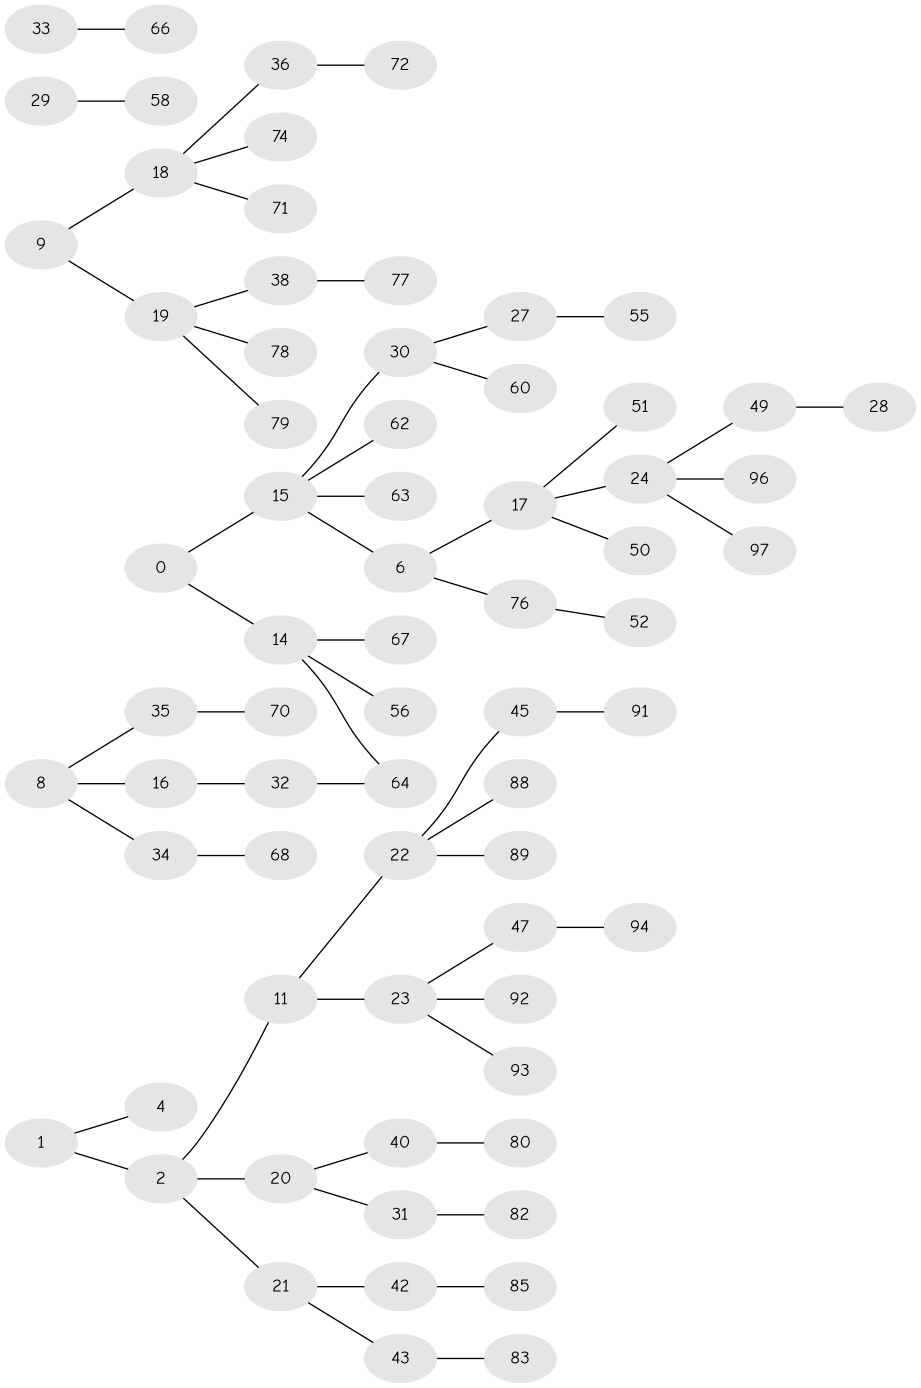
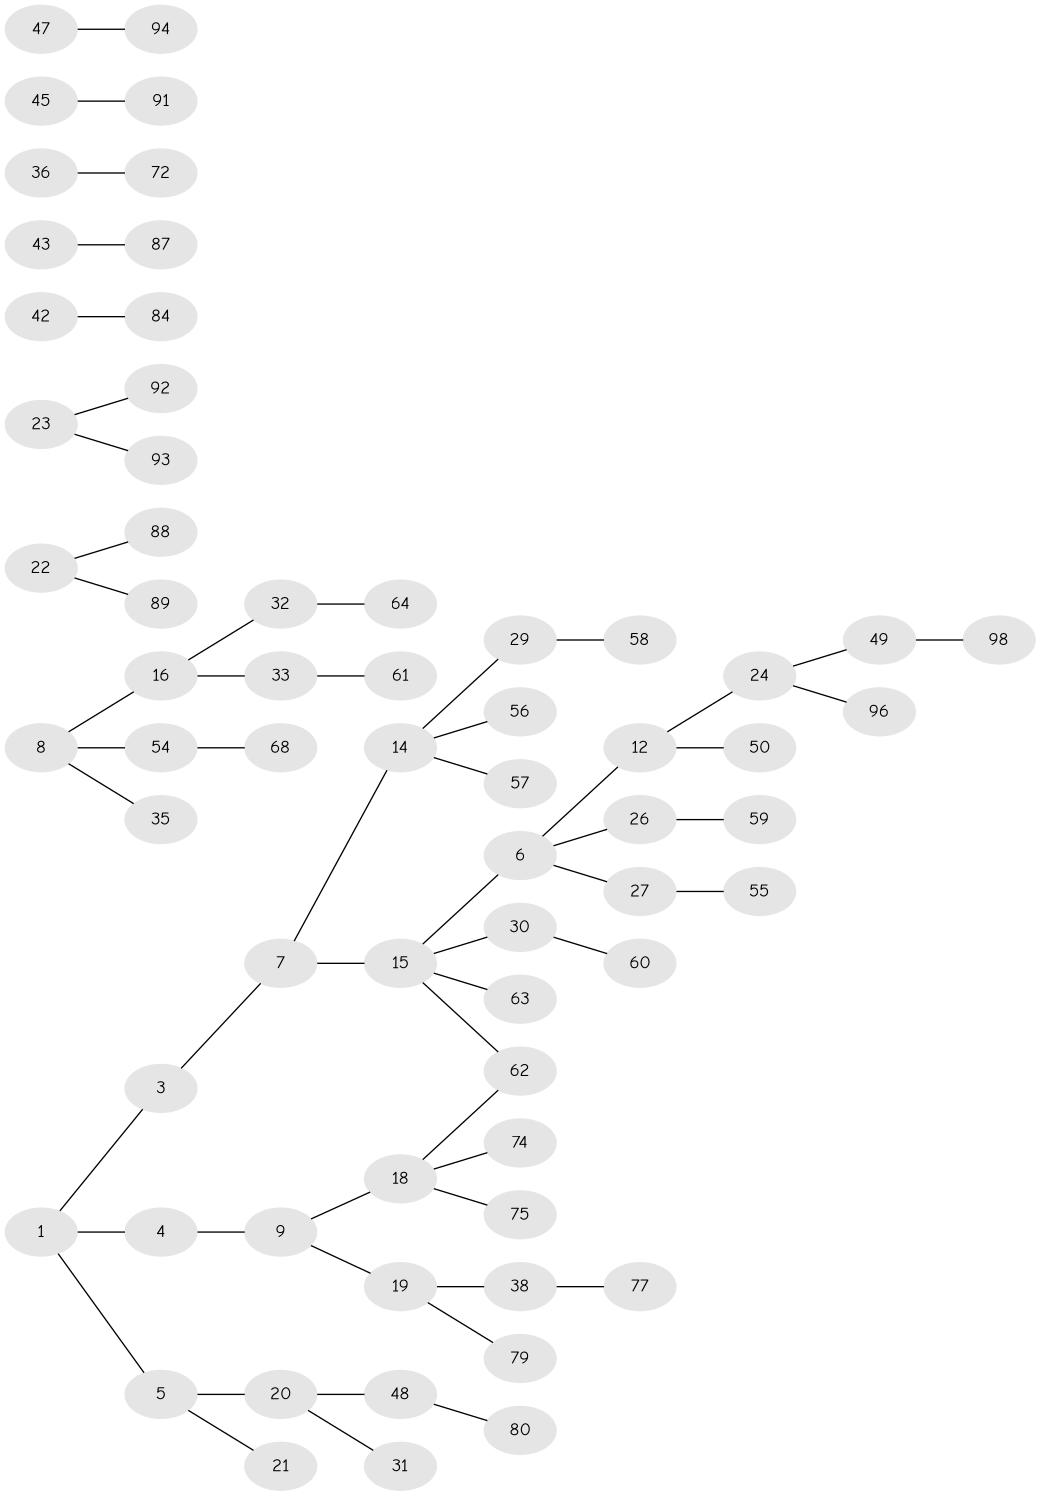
(161, 29) -> (400, 676)
(221, 119) -> (460, 1125)
(281, 209) -> (520, 1215)
(461, 335) -> (580, 874)
(281, 353) -> none
(640, 407) -> none
(879, 407) -> (999, 640)
(520, 506) -> (640, 748)
(760, 551) -> none
(161, 568) -> (281, 963)
(520, 604) -> (640, 820)
(640, 623) -> (760, 820)
(400, 640) -> (520, 784)
none -> (221, 676)
(281, 712) -> none
(341, 712) -> (460, 694)
(460, 784) -> none
(161, 856) -> (161, 748)
(460, 963) -> none
(281, 999) -> none
none -> (161, 1088)
(400, 1143) -> (400, 1394)
(161, 1179) -> (161, 1394)
(520, 1215) -> none
none -> (221, 1232)
(341, 1287) -> none
(520, 1287) -> (161, 317)
(341, 1323) -> none
(520, 1358) -> (161, 245)
